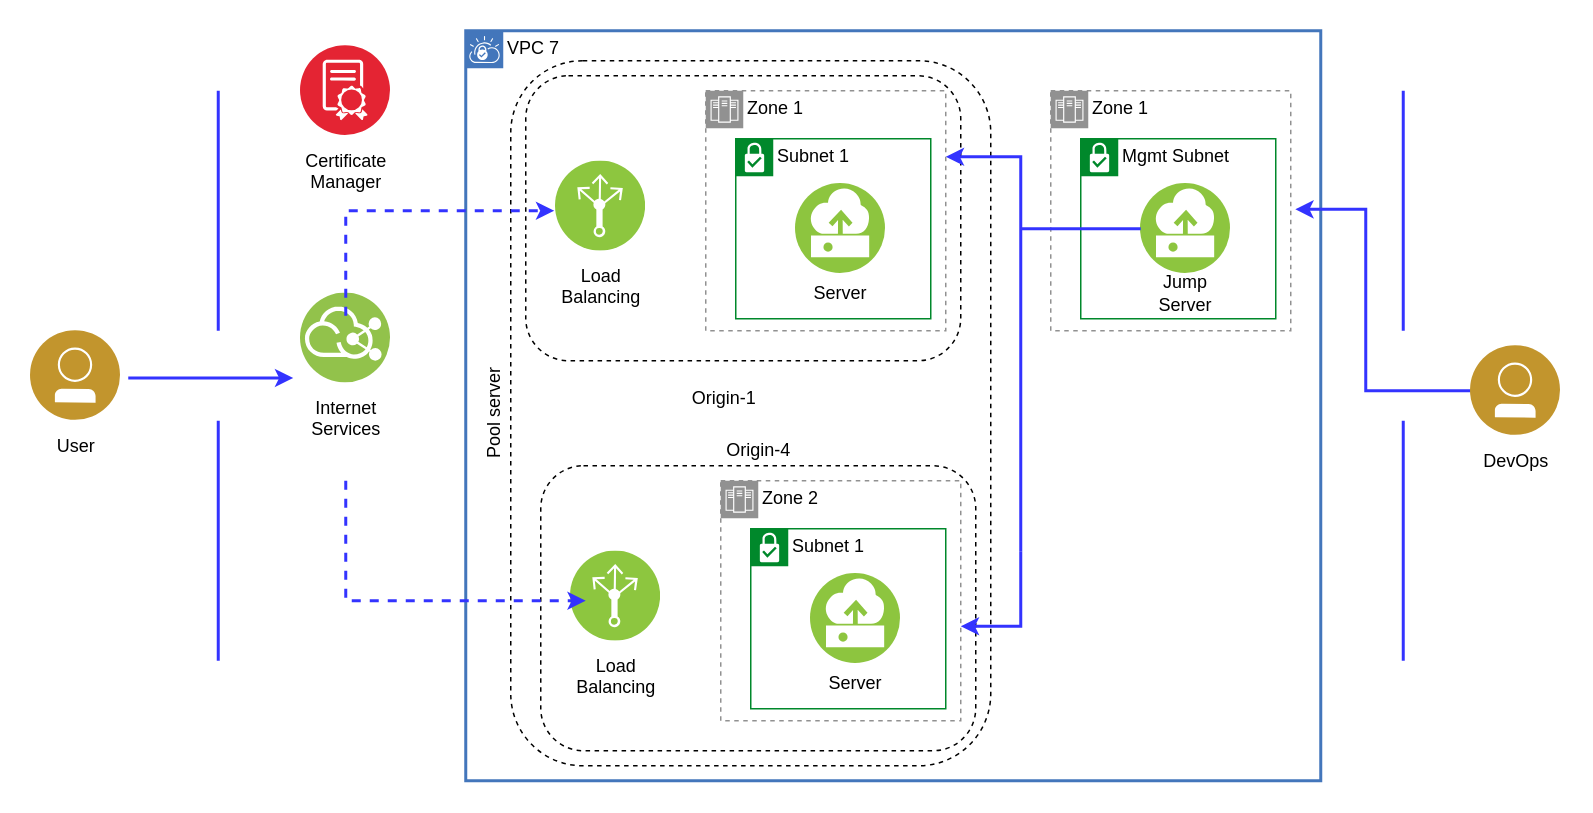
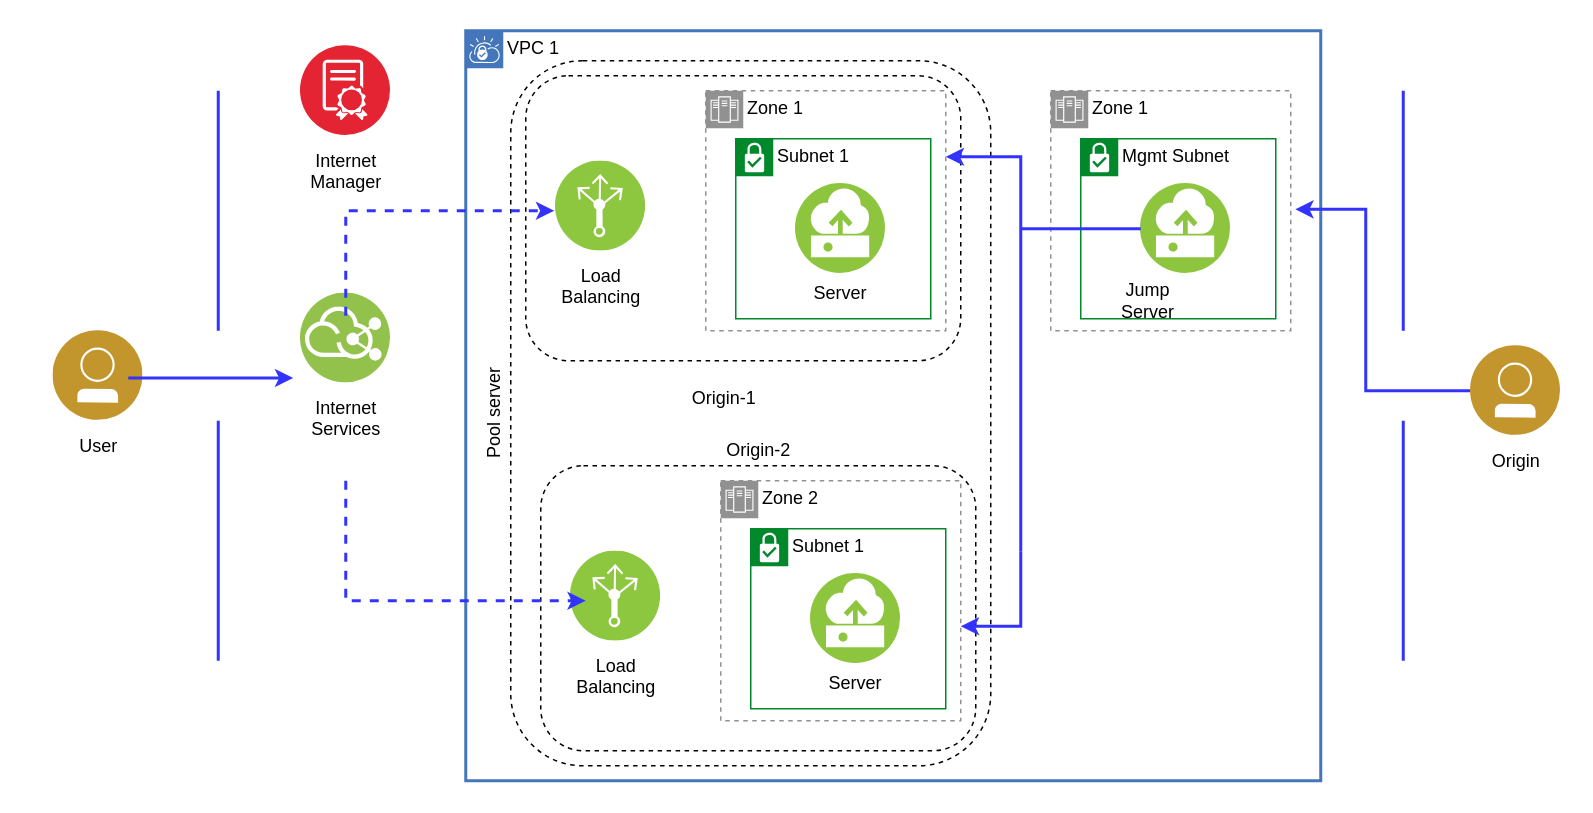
(531, 49) -> (531, 49)
(347, 172) -> (347, 172)
(1186, 293) -> (1148, 301)
(76, 376) -> (98, 376)
(759, 451) -> (759, 451)
(1517, 462) -> (1517, 462)
